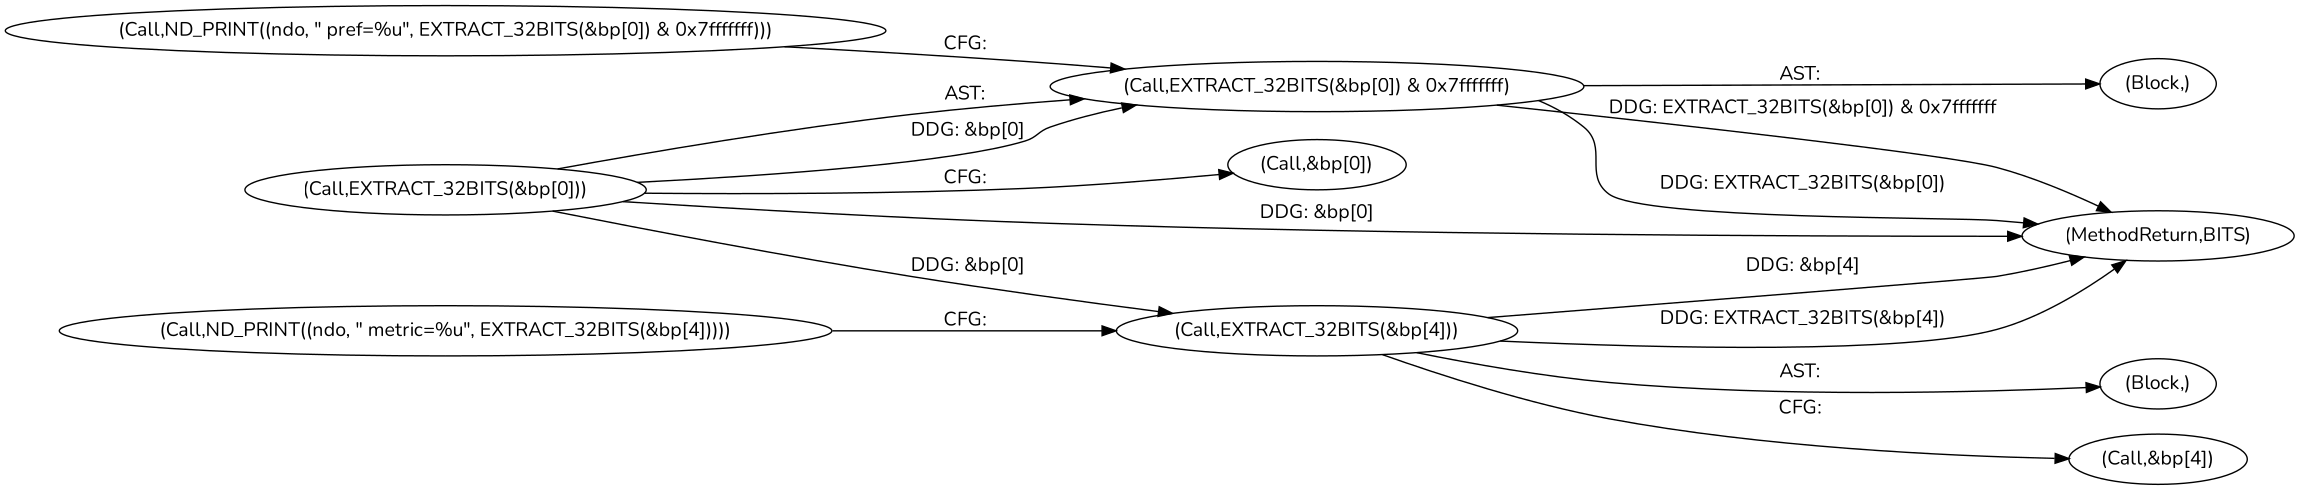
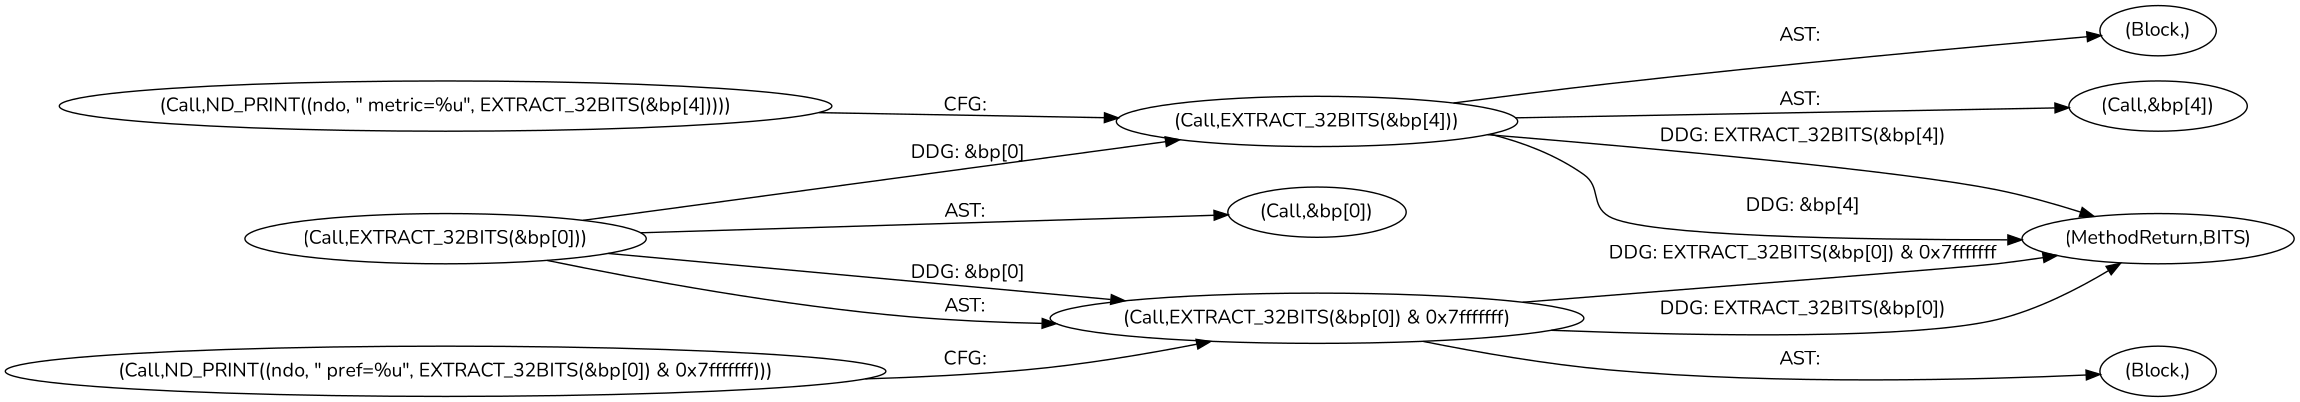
(968, 178) -> (968, 211)
(1315, 230) -> none
(1803, 408) -> (1803, 100)
